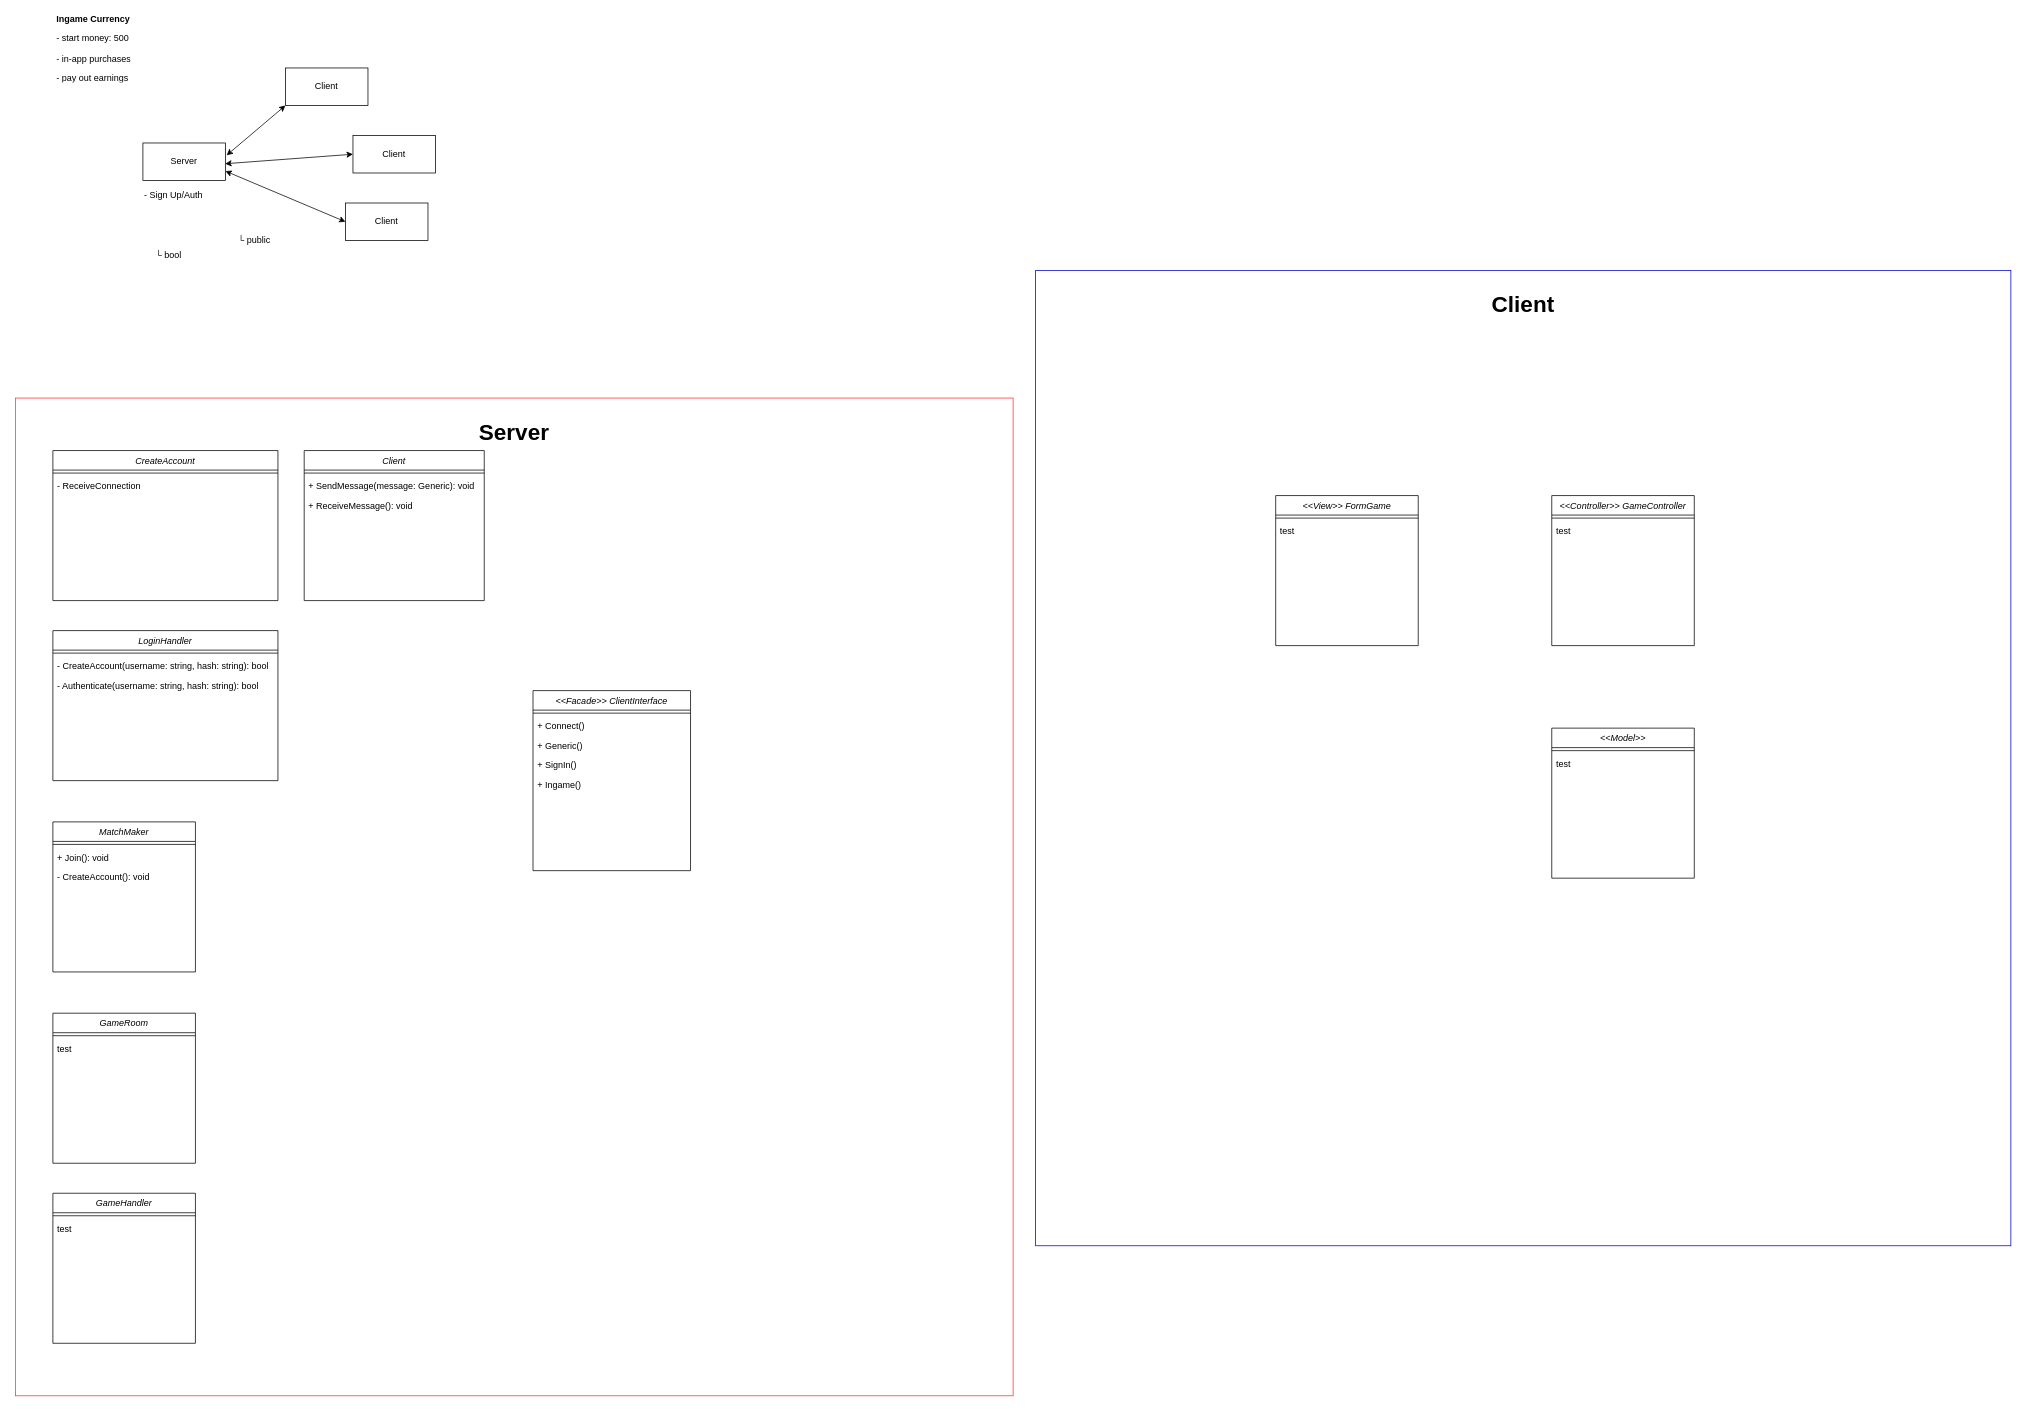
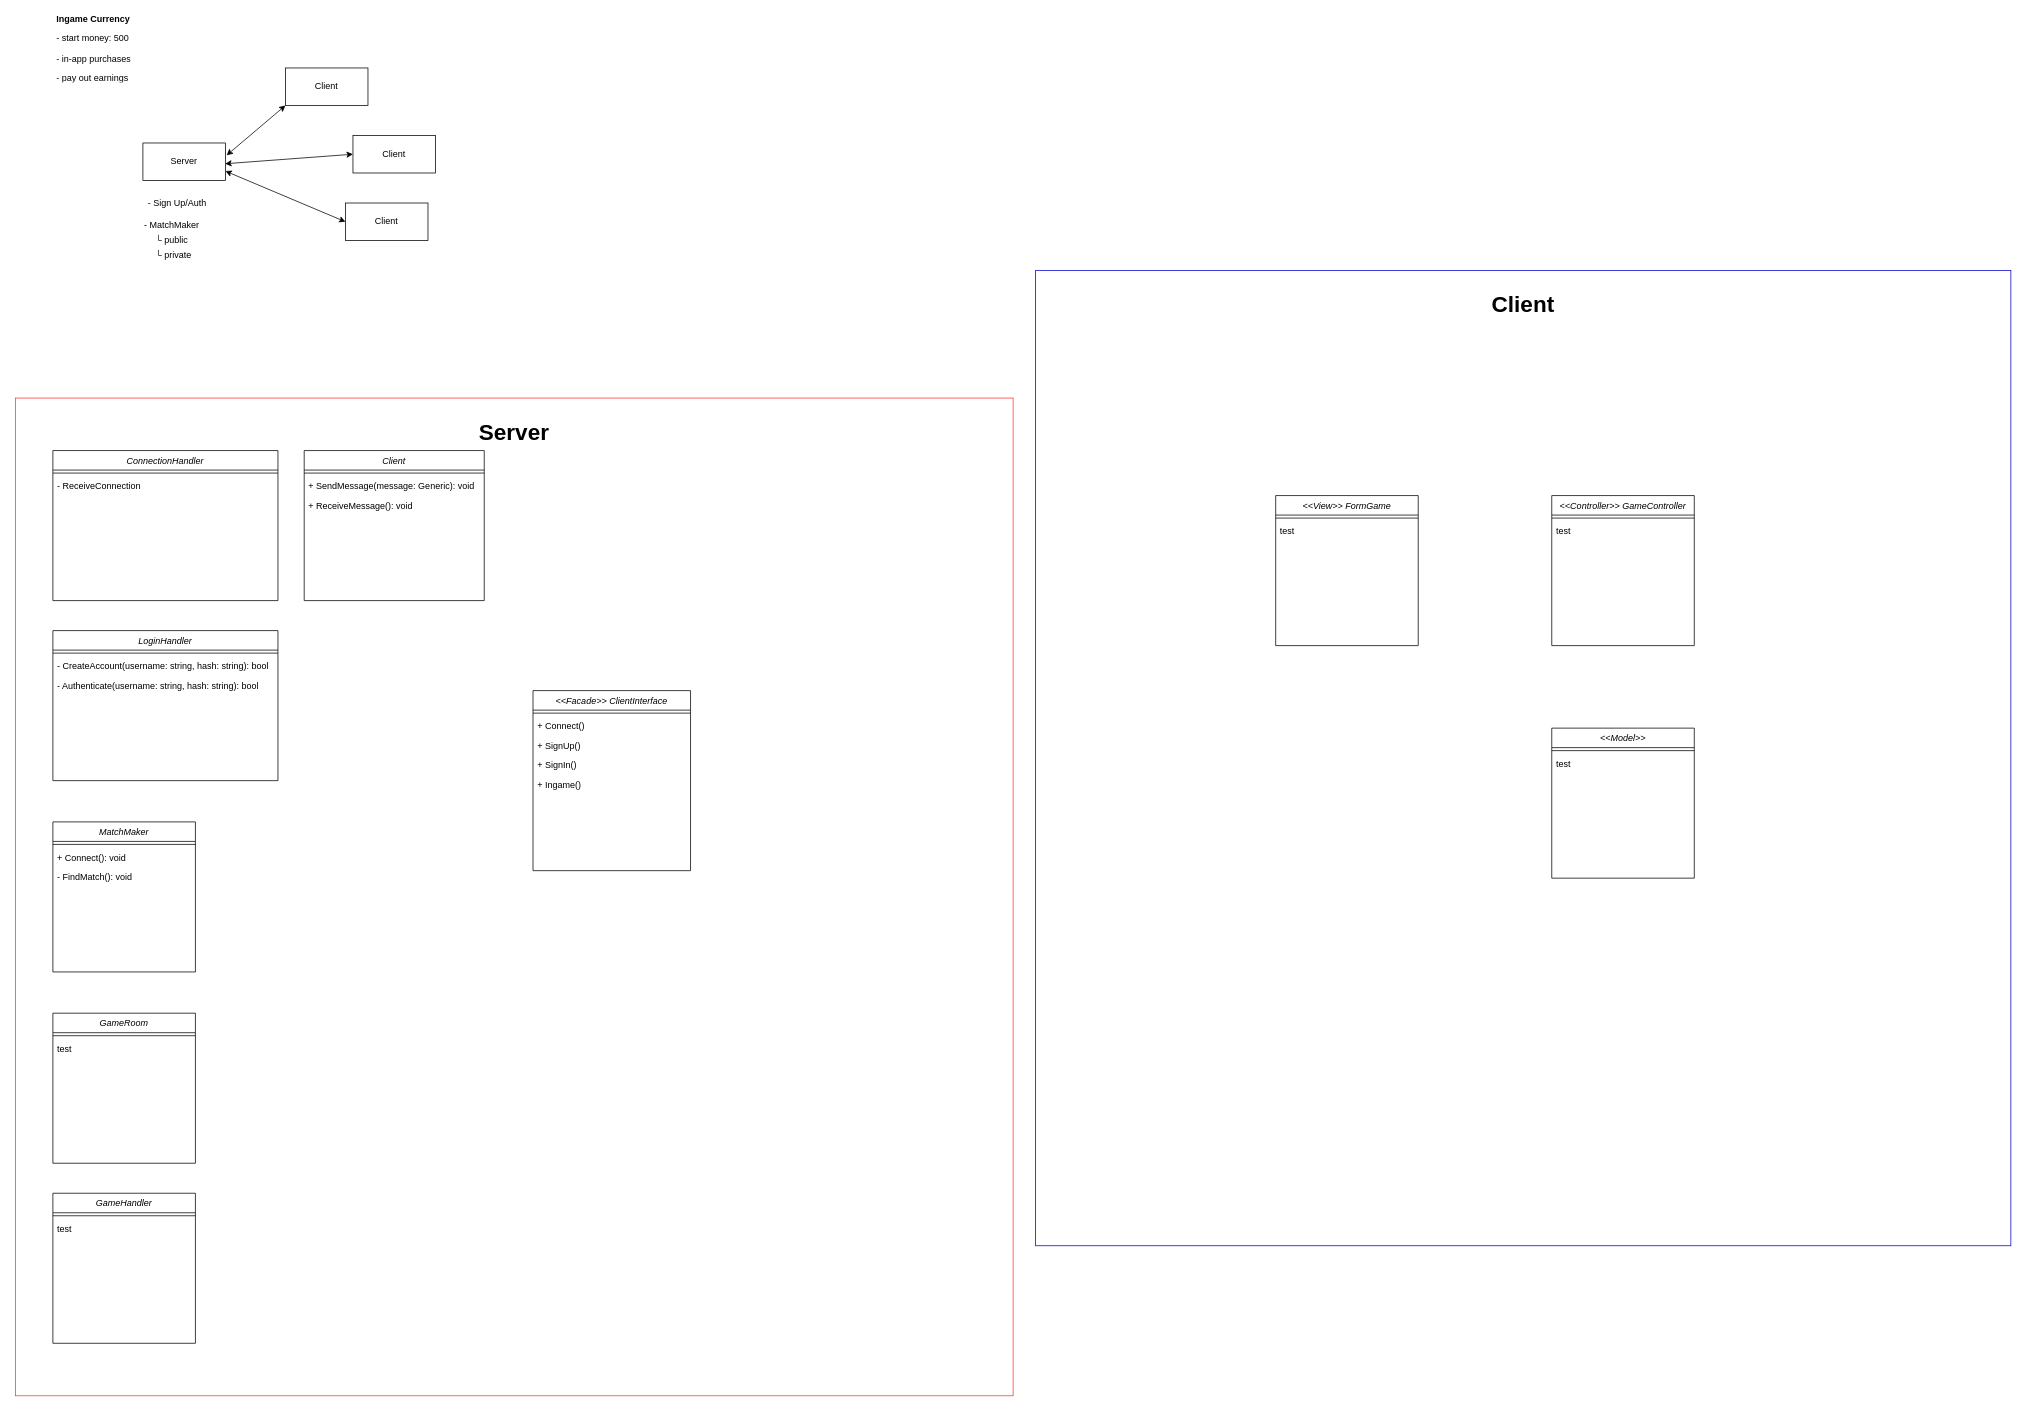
(180, 195) -> (184, 203)
none -> (173, 225)
(267, 240) -> (184, 240)
(168, 255) -> (176, 255)
(165, 461) -> (165, 461)
(562, 746) -> (560, 746)
(86, 857) -> (95, 857)
(110, 877) -> (99, 877)
